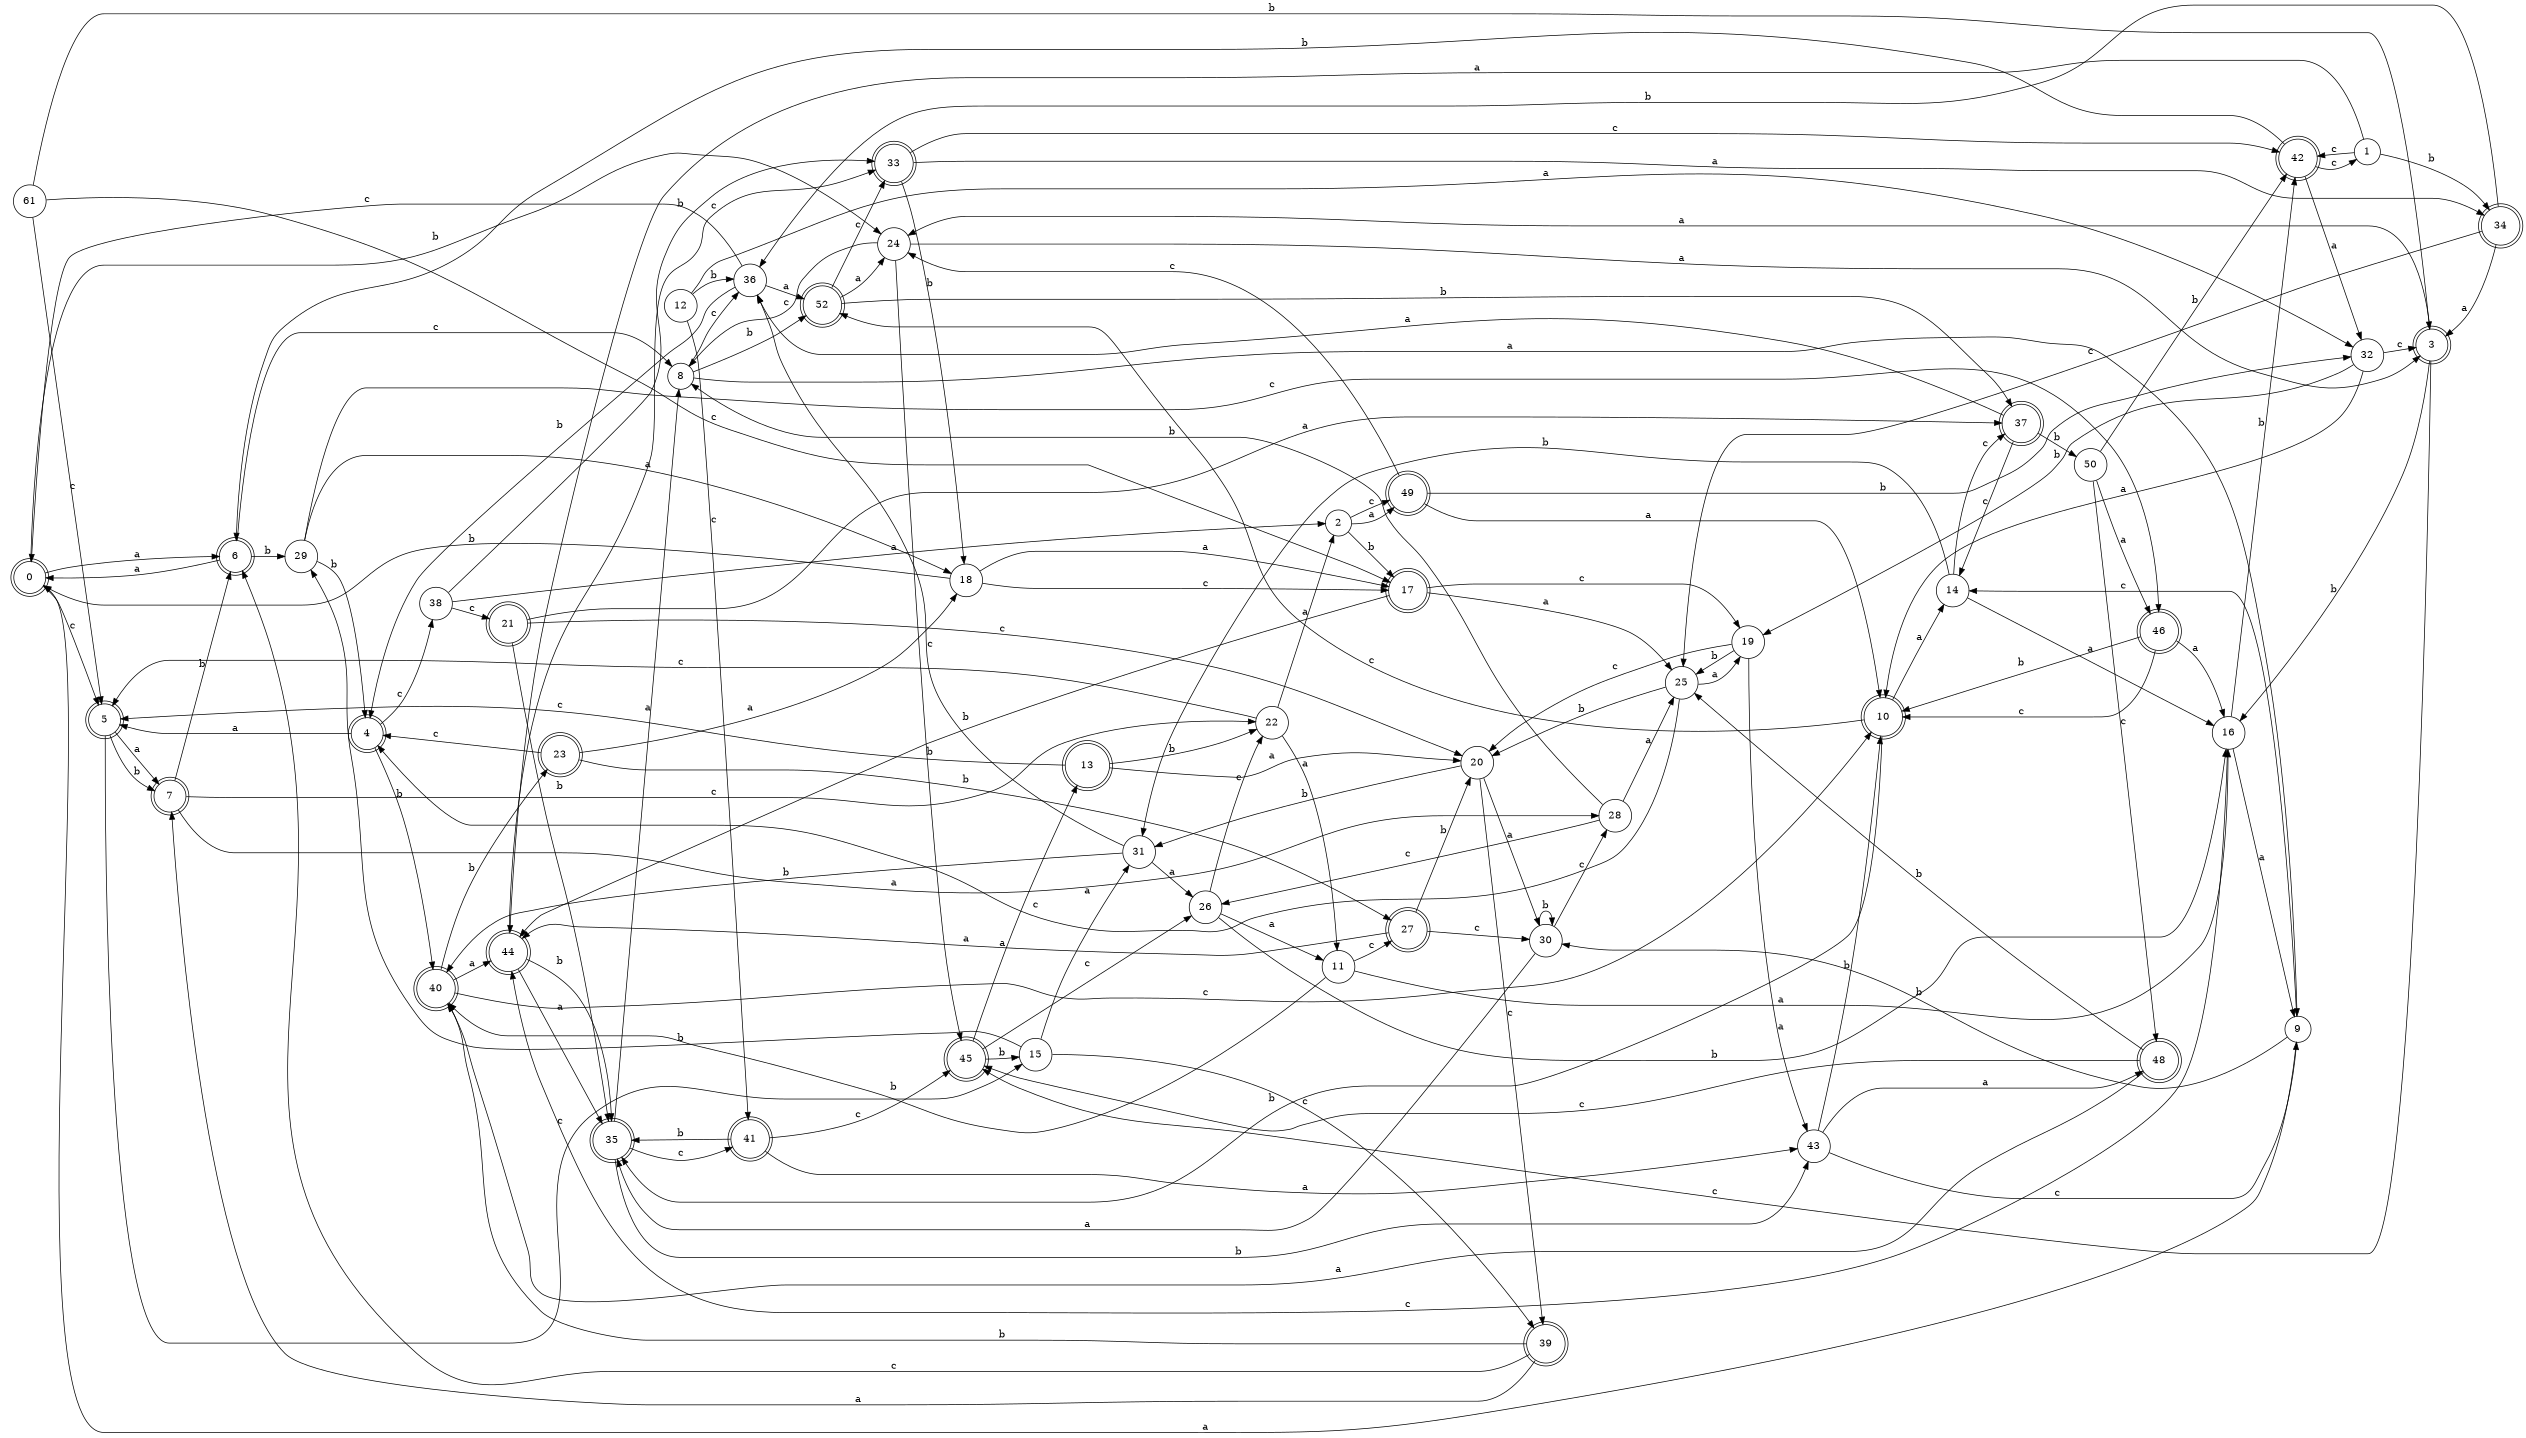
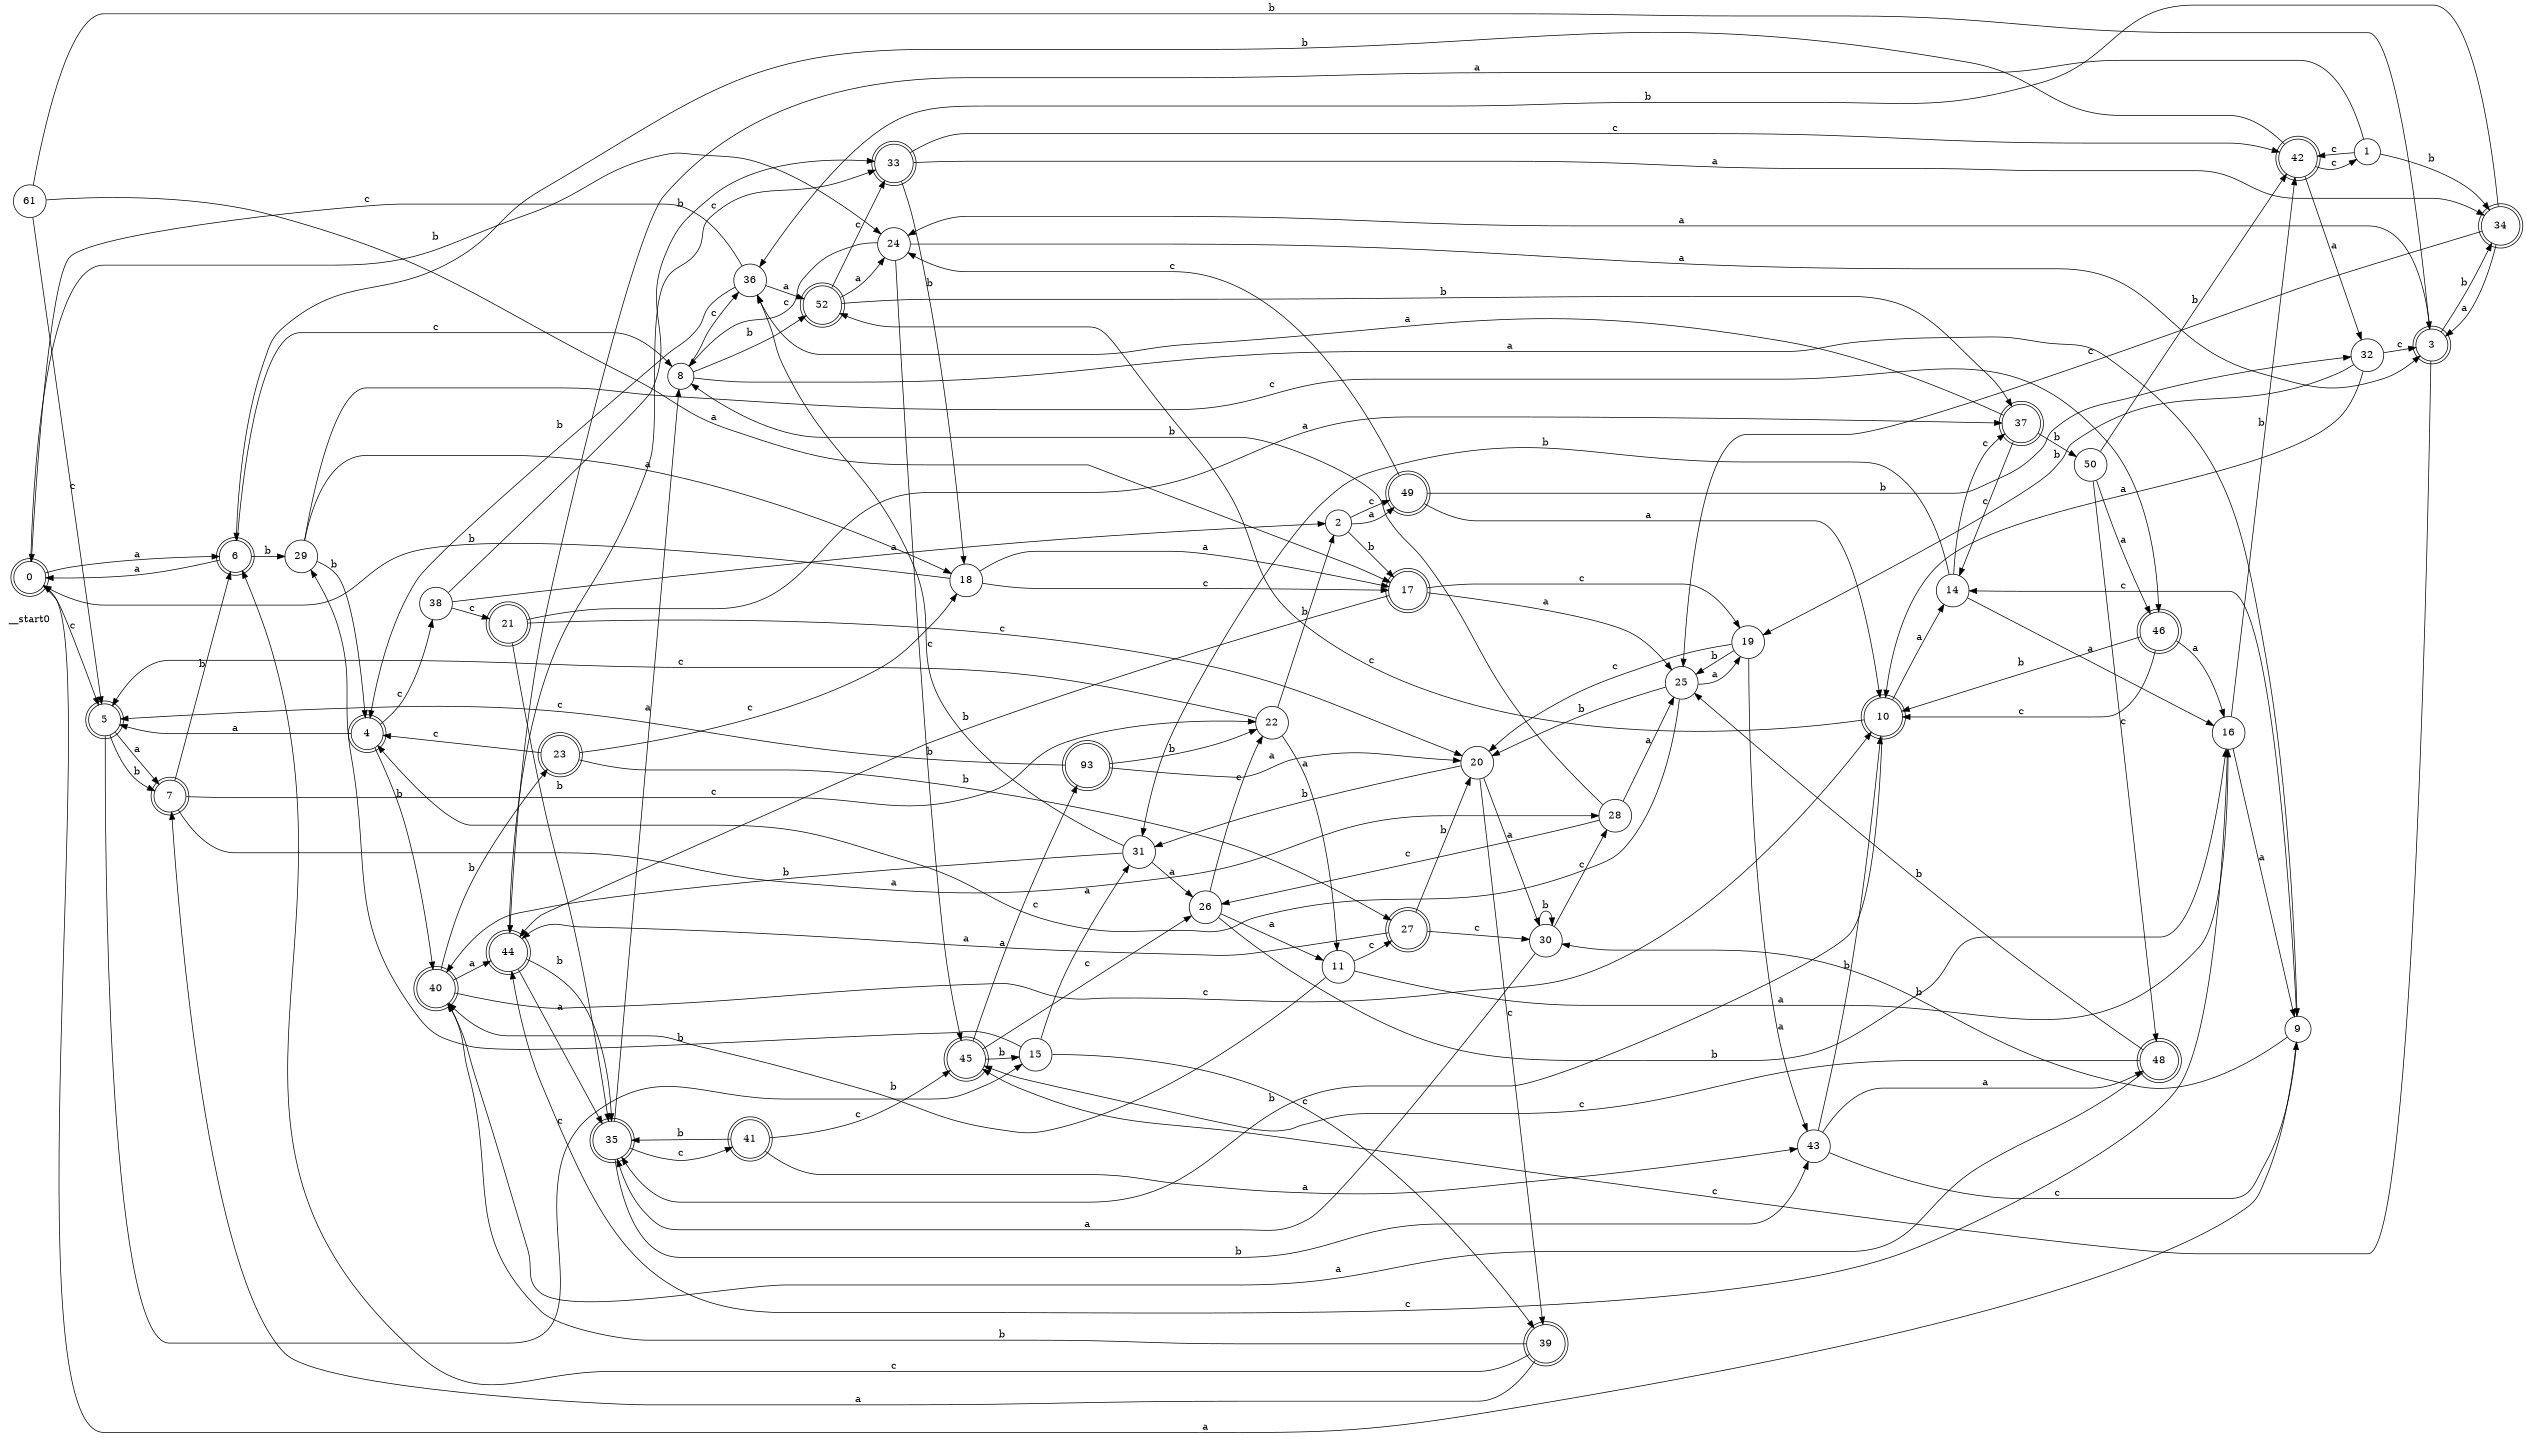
(681, 306) -> none
(714, 417) -> (714, 417)
(2363, 551) -> (2466, 292)
(1305, 612) -> (1305, 612)
none -> (30, 620)
(750, 708) -> (750, 708)
(1087, 766) -> (1087, 766)
